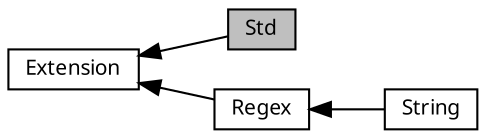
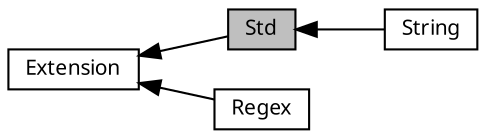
(358, 109) -> (351, 29)
